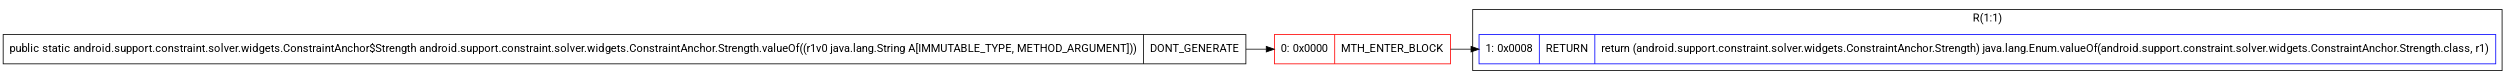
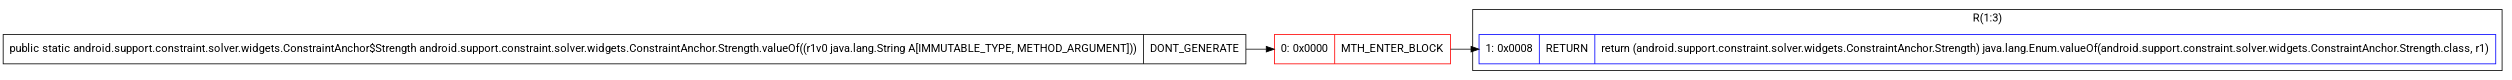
(1987, 19) -> (1987, 19)
